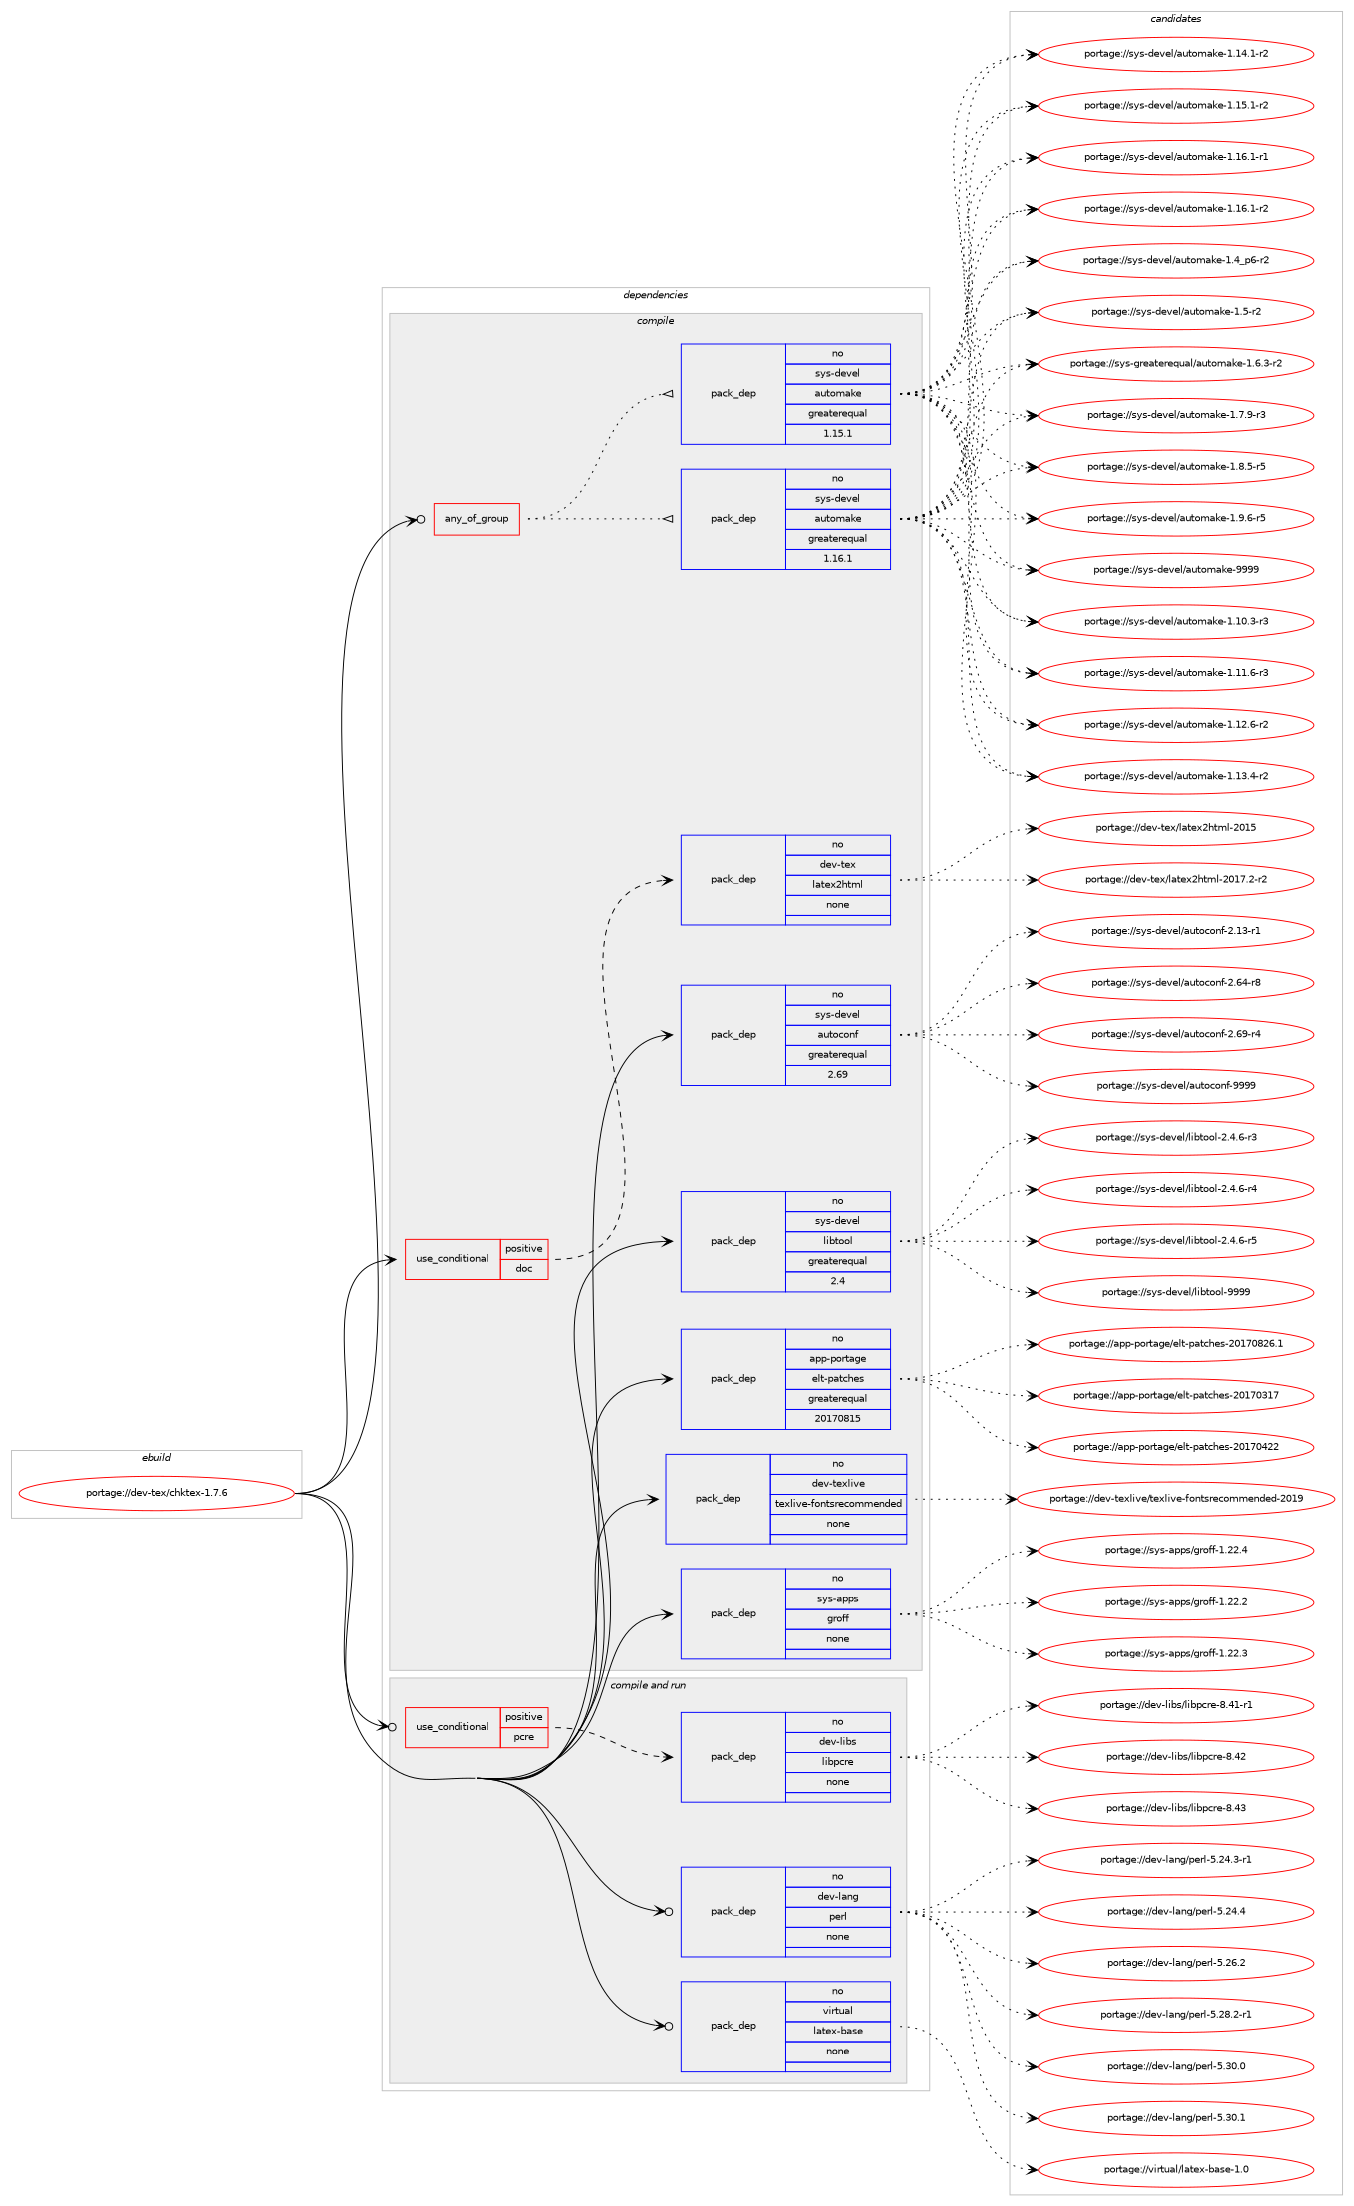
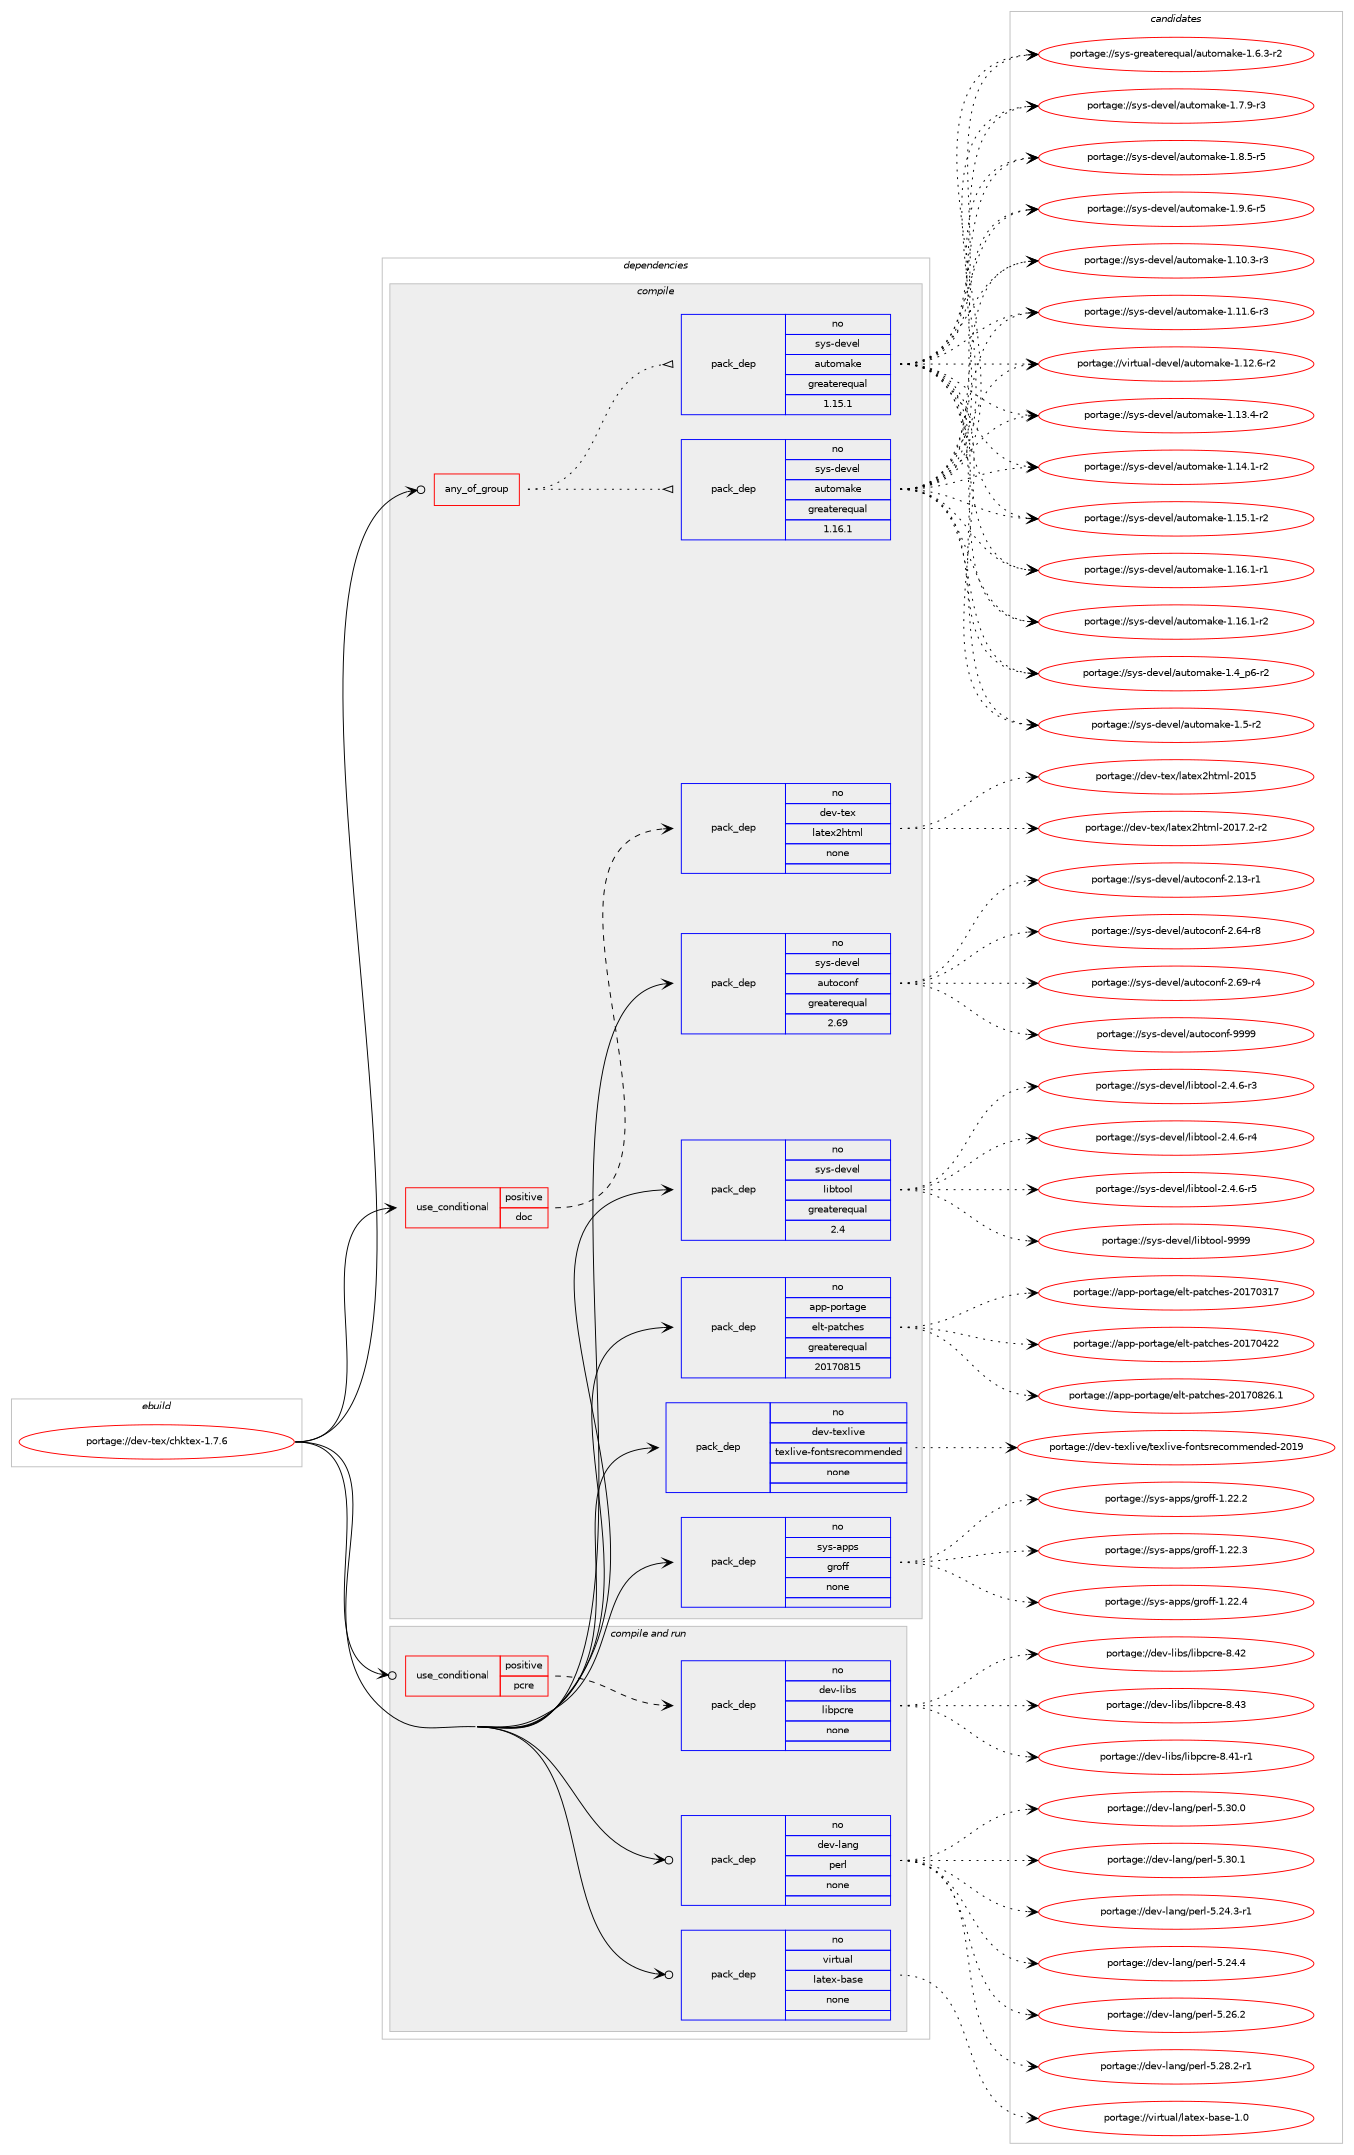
(1176, 570) -> none
(1176, 725) -> (1176, 364)
